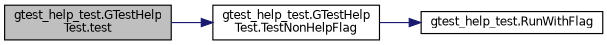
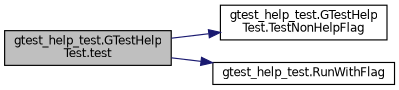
(394, 23) -> (186, 60)
